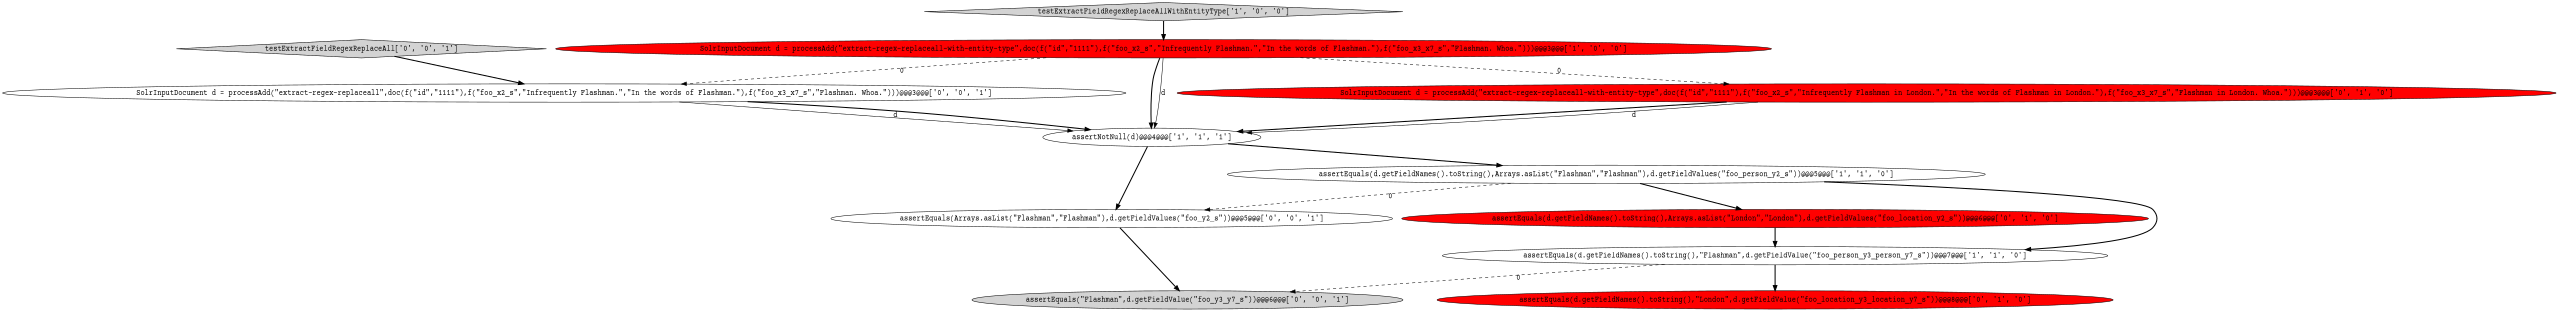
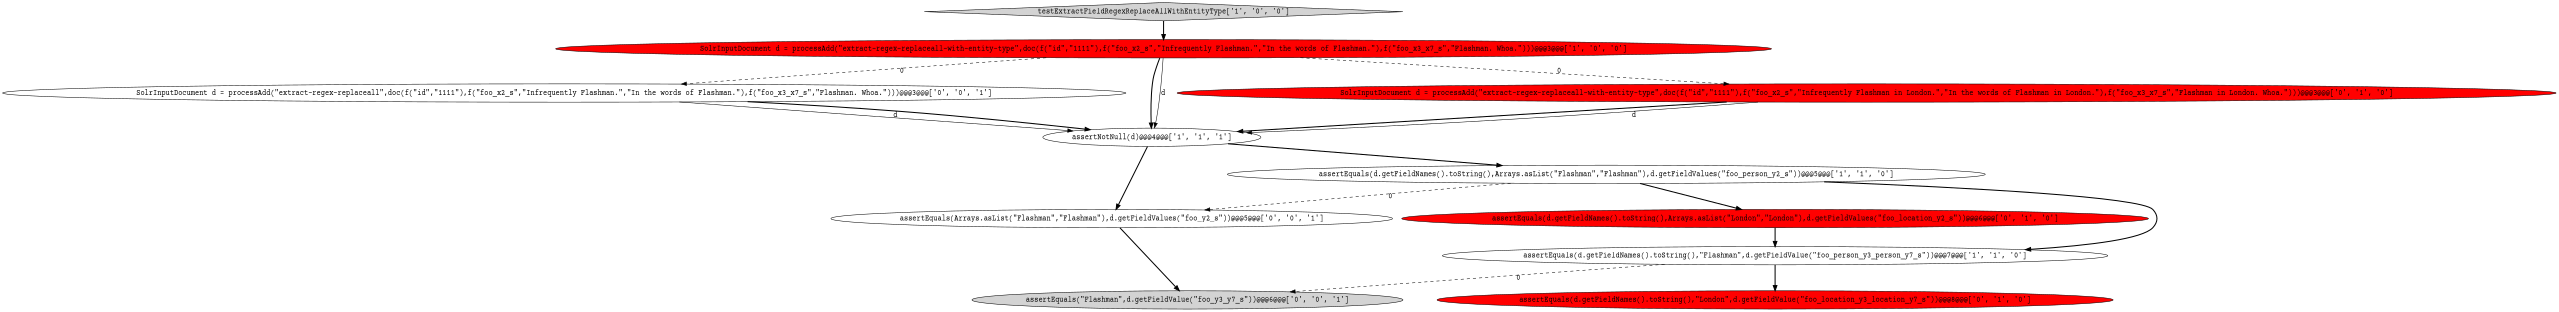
(361, 49) -> none
